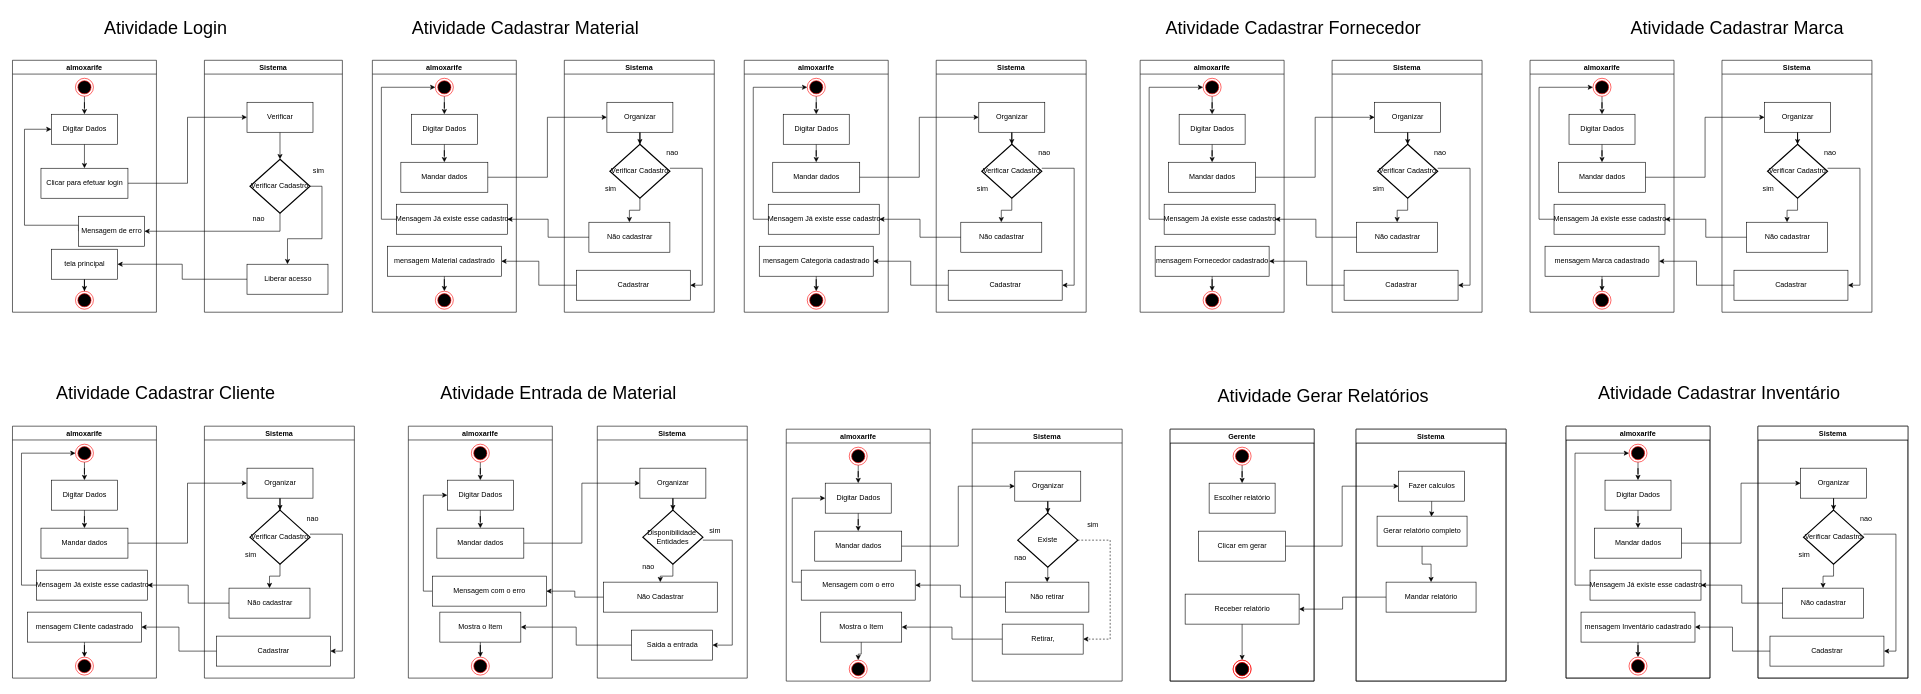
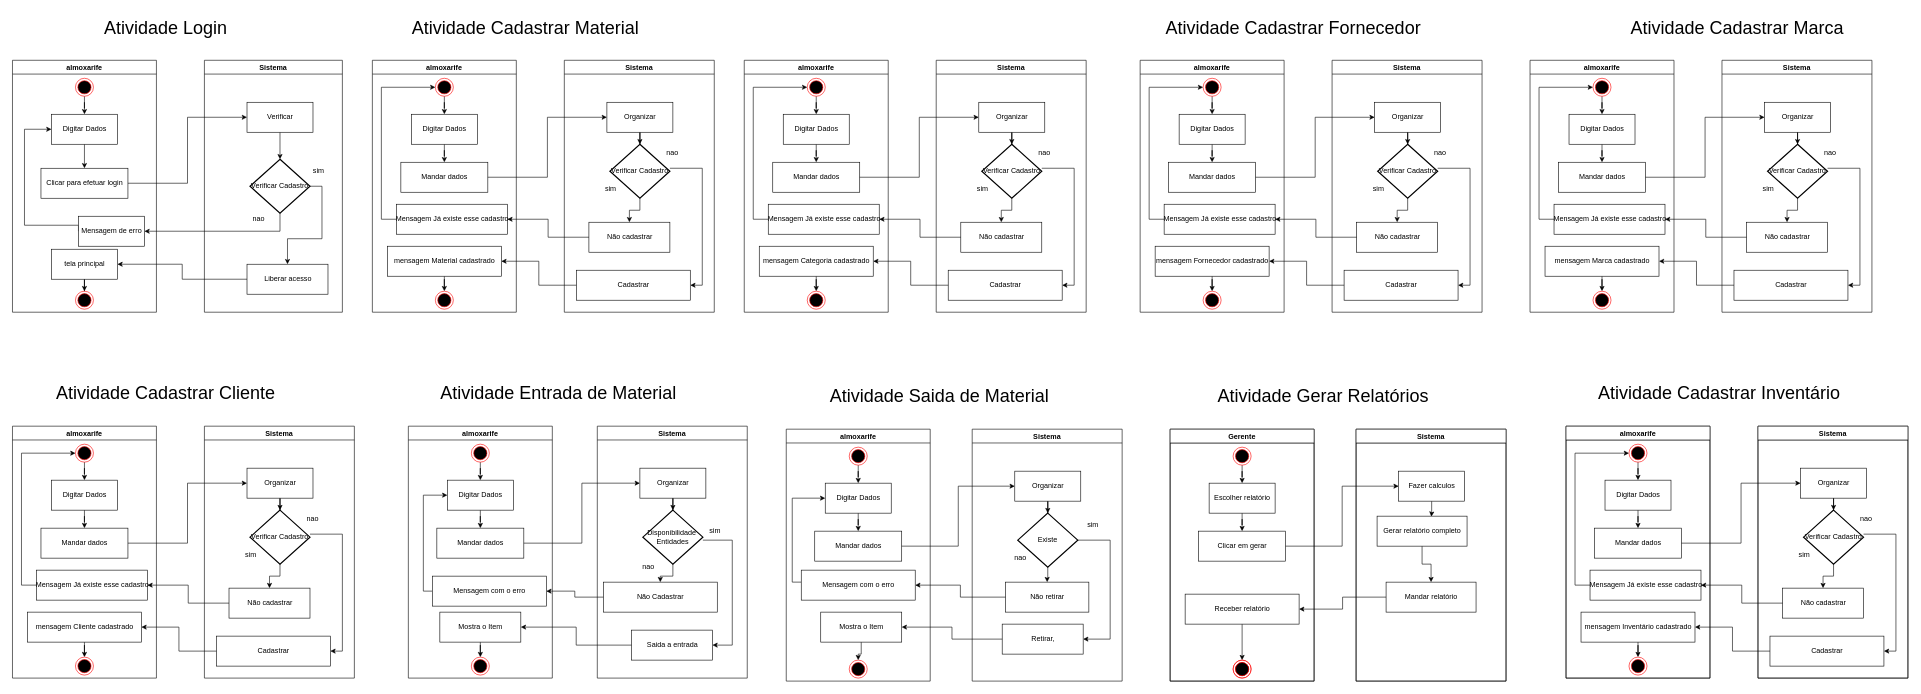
none -> (939, 396)
none -> (1242, 522)
(1110, 585) -> (1110, 585)
